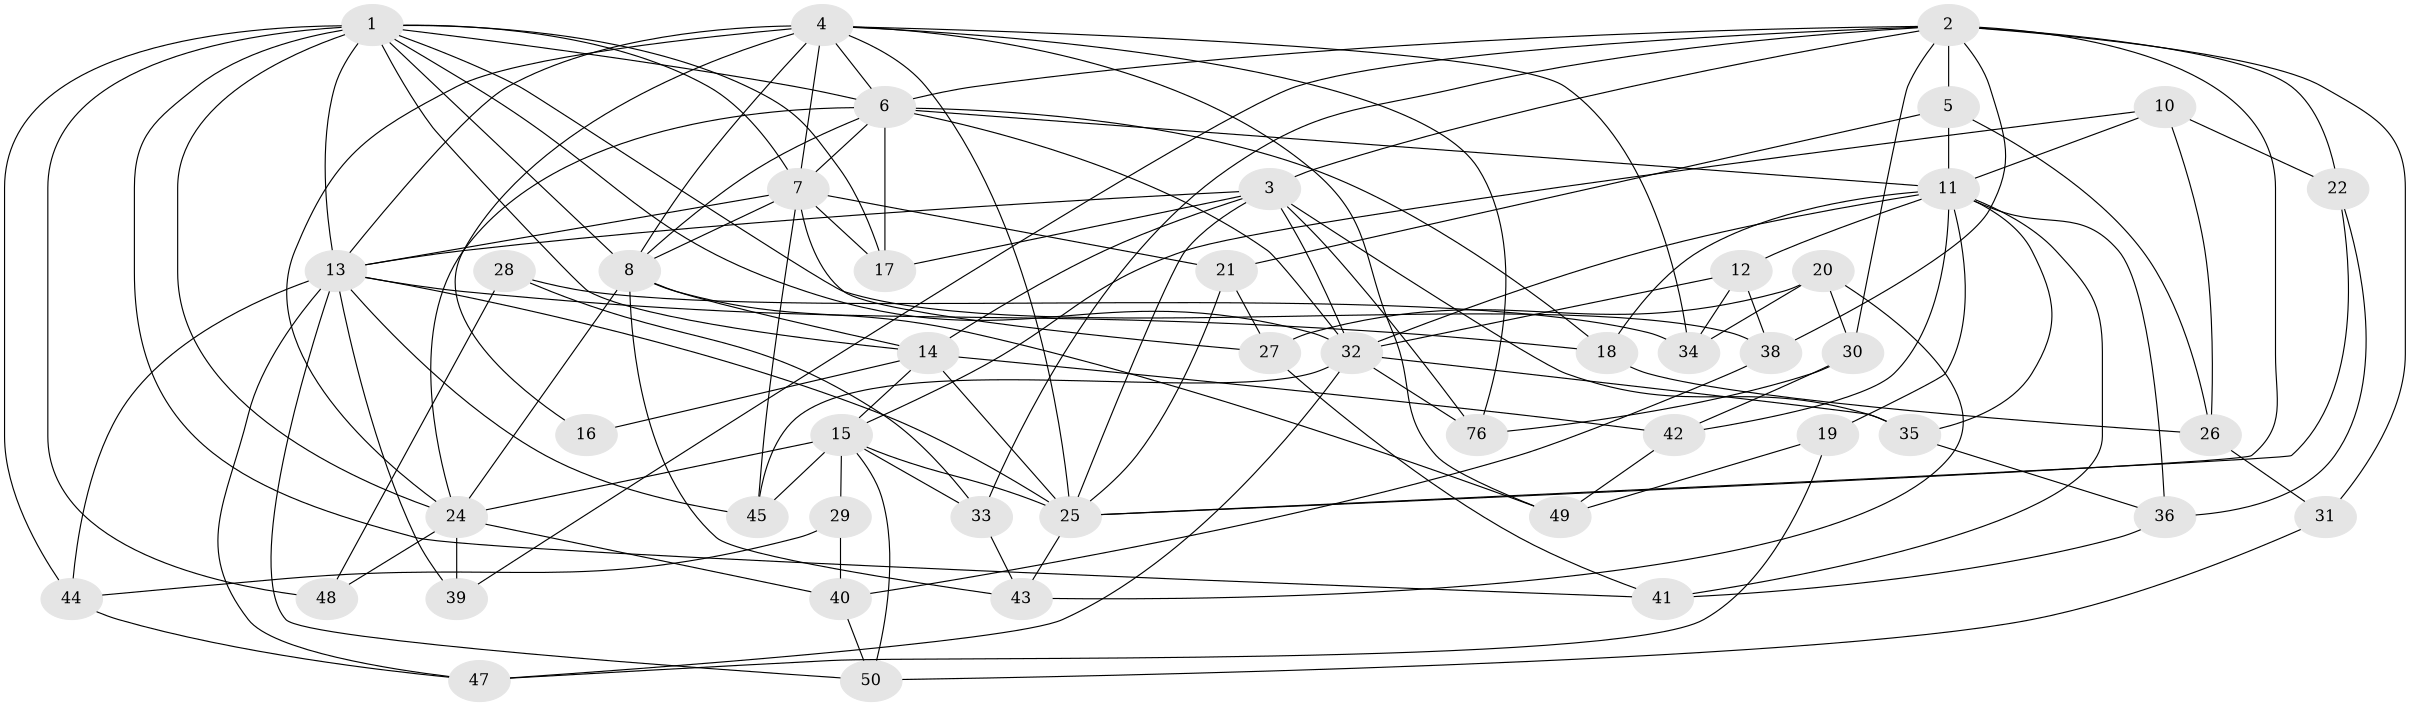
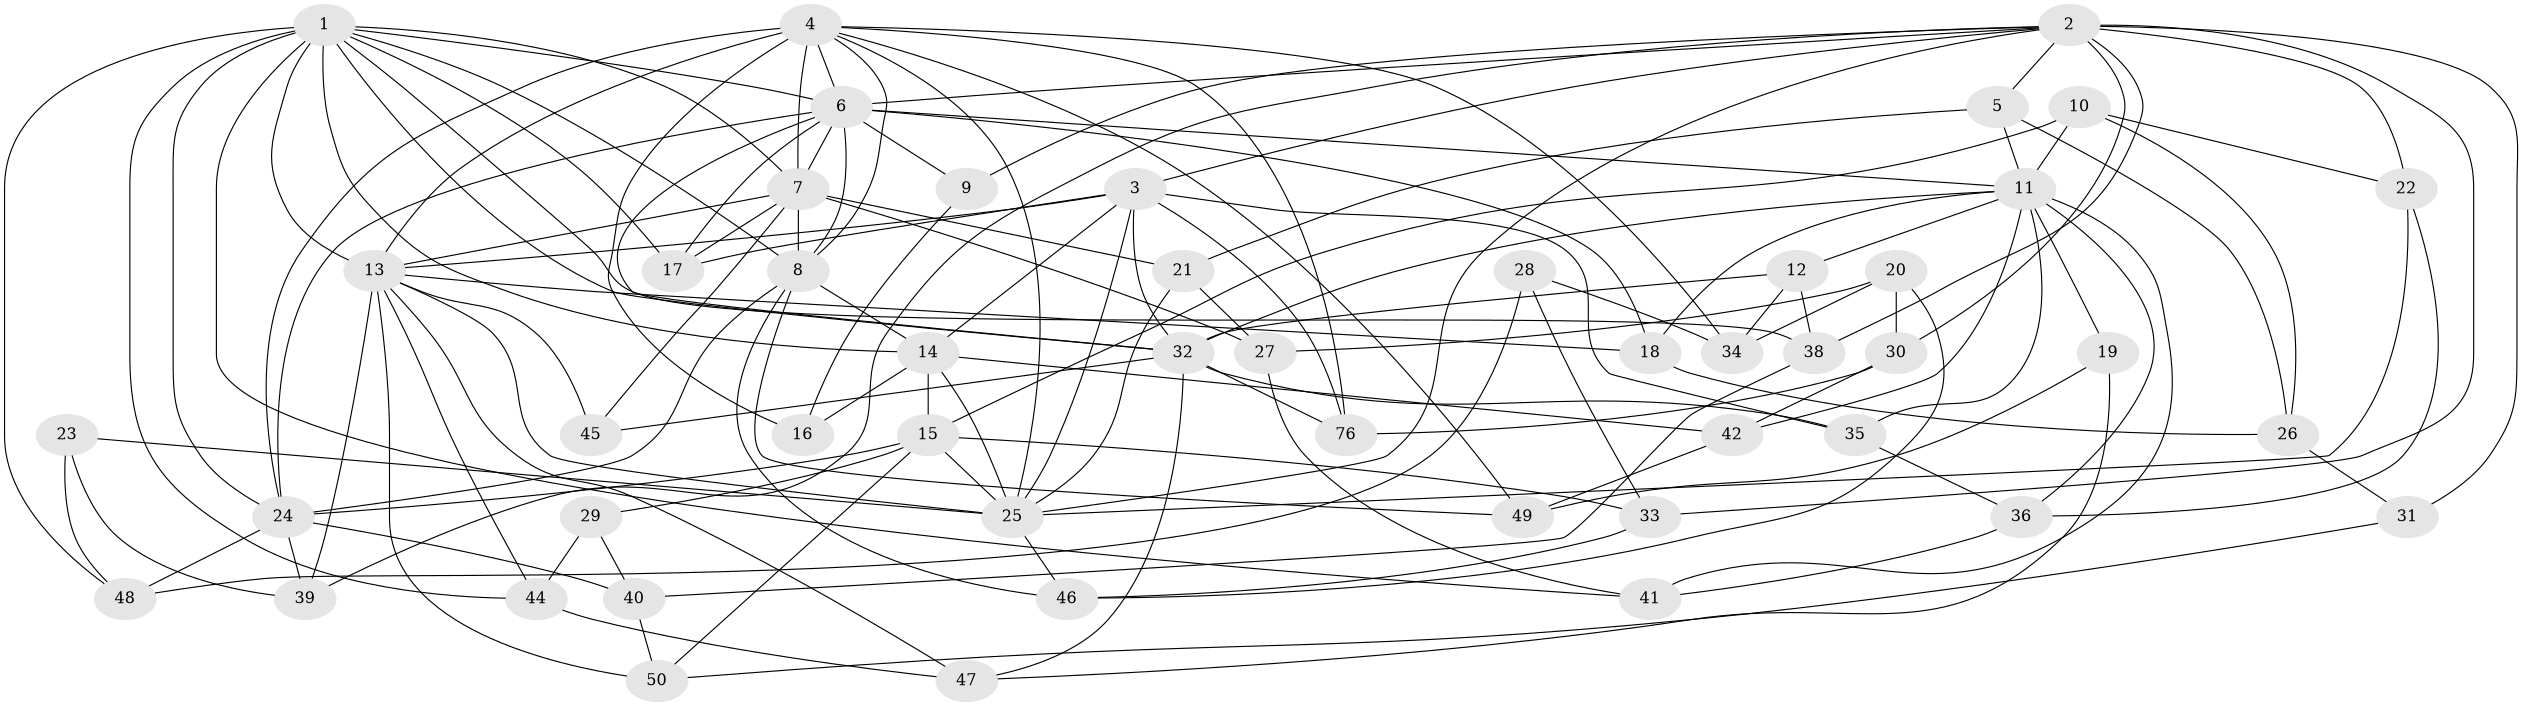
none -> (967, 189)
none -> (67, 435)
(799, 476) -> none
(1022, 599) -> (1067, 599)
